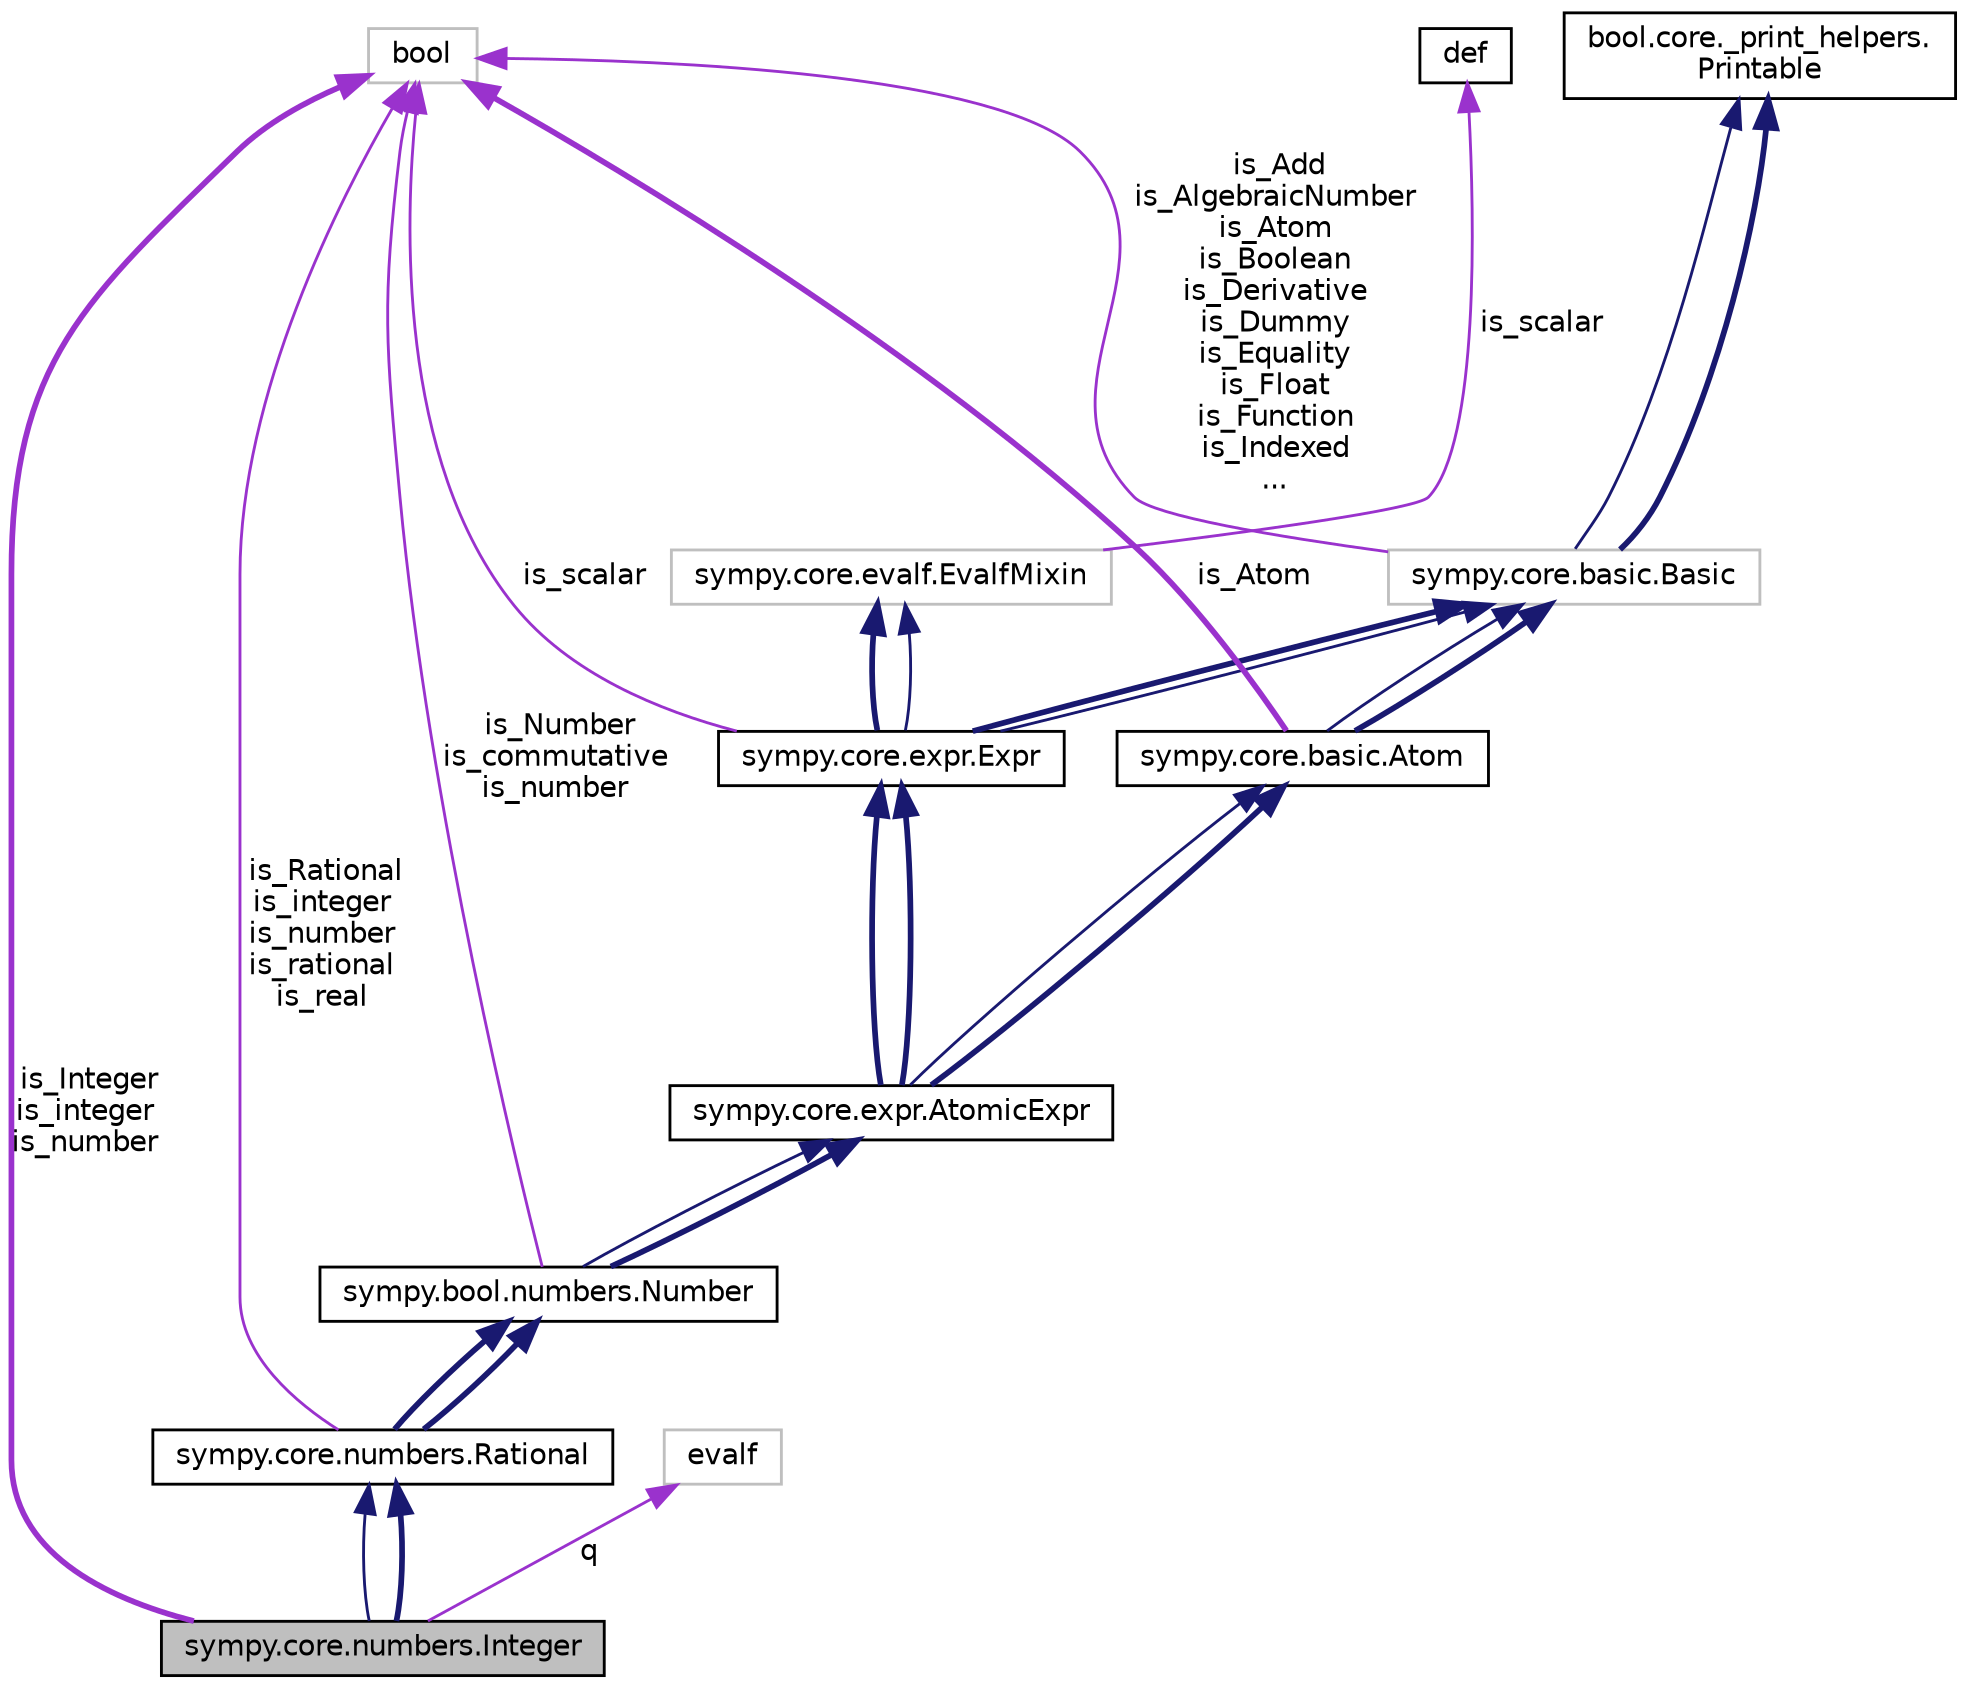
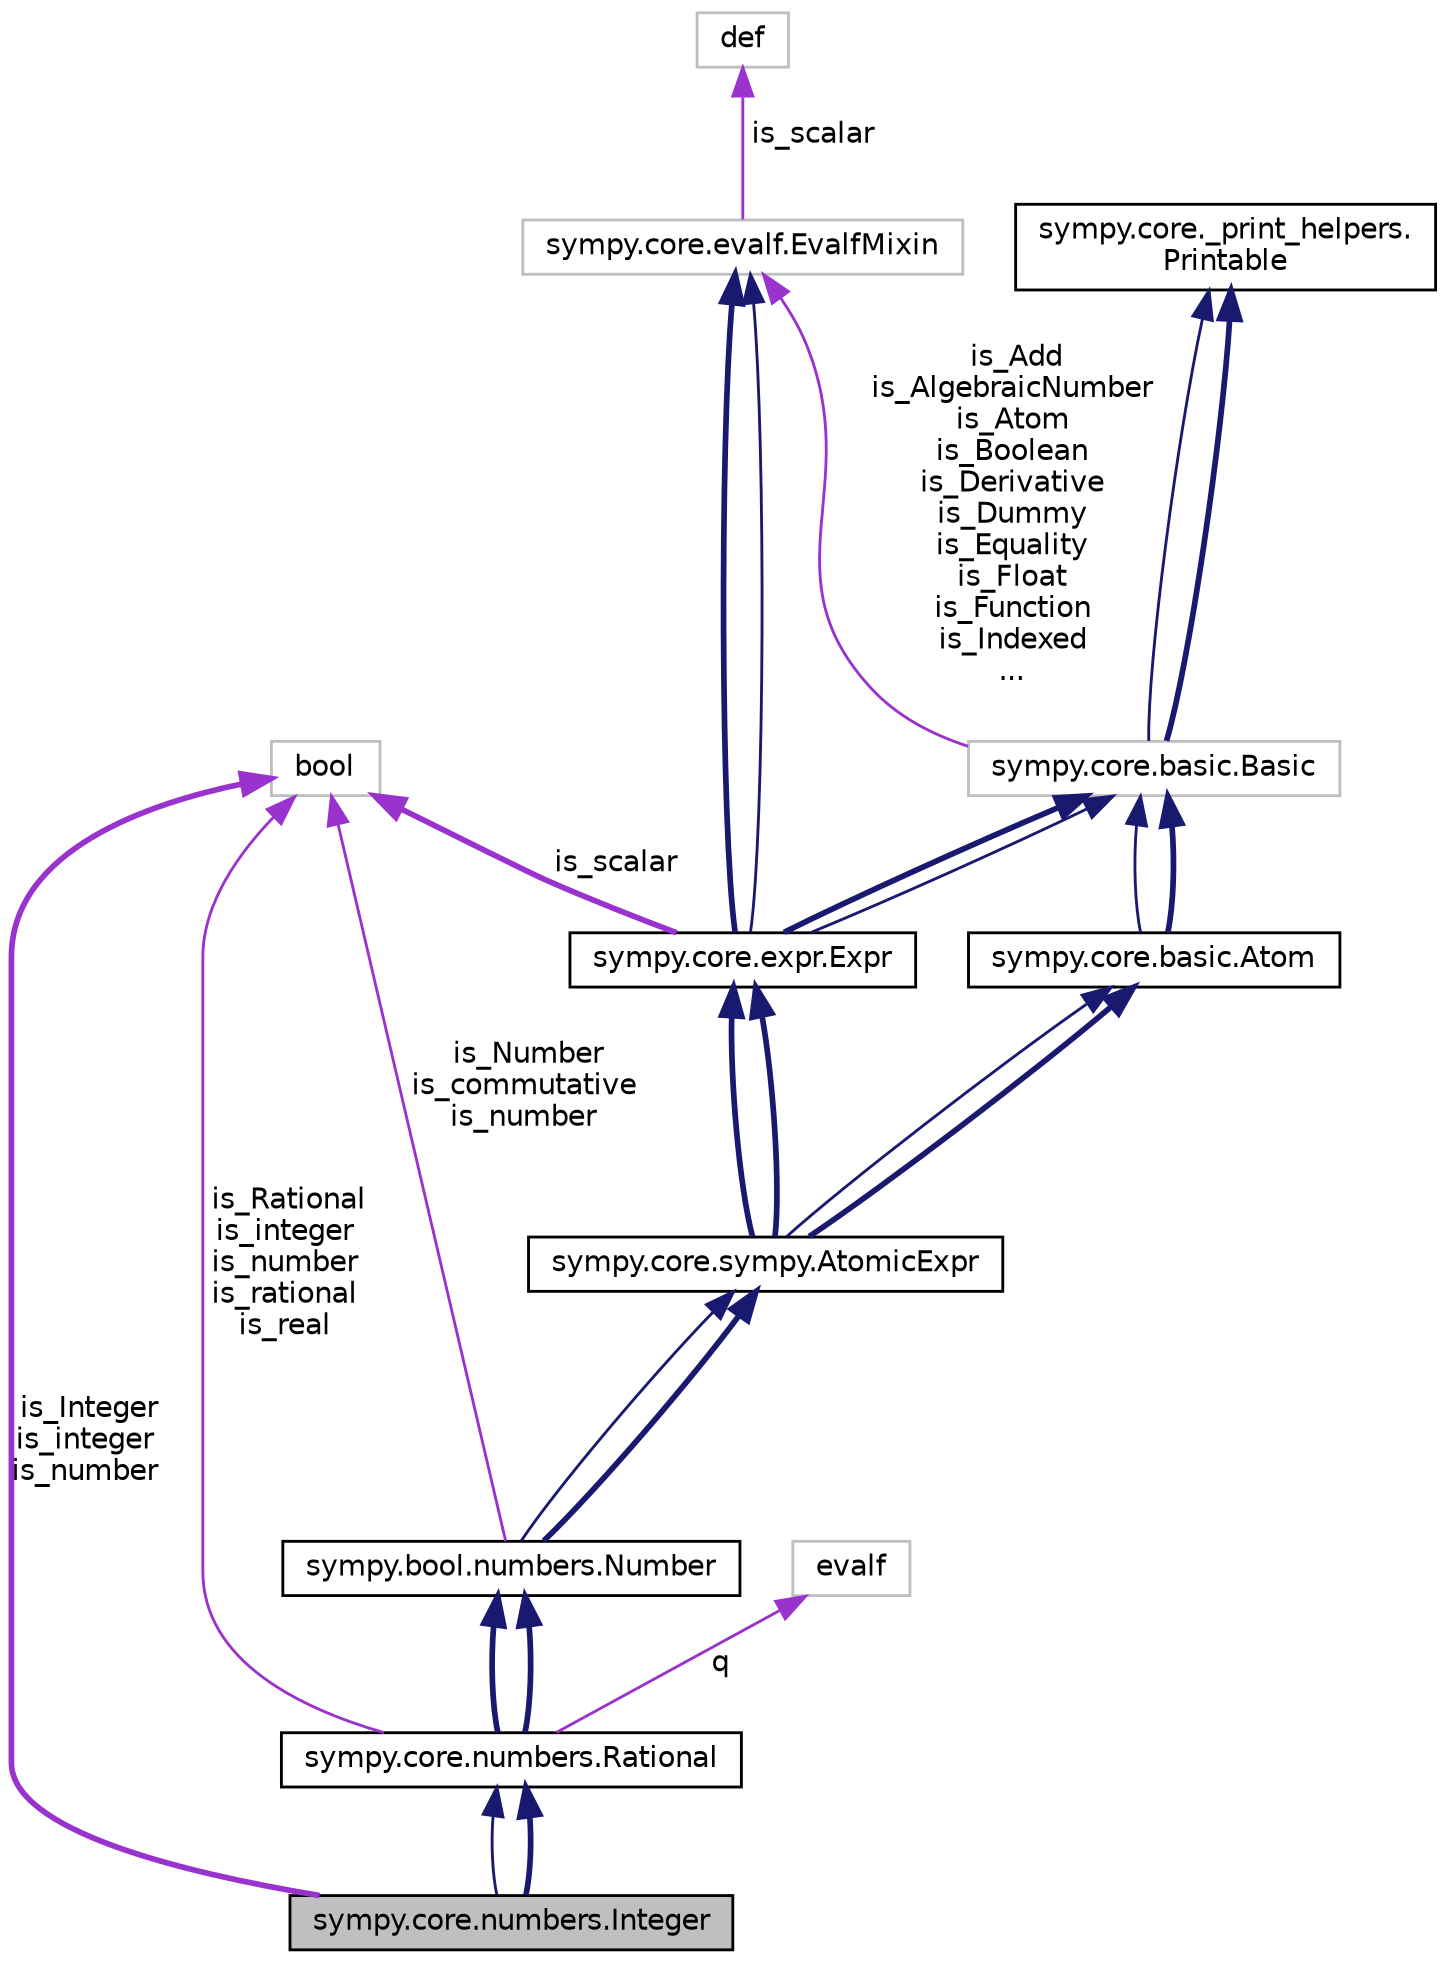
(1466, 56) -> (743, 40)
(1760, 56) -> (1226, 247)
(1092, 169) -> (820, 552)
(923, 374) -> none
(453, 494) -> (537, 876)
(891, 1113) -> (766, 1264)
(540, 1560) -> (668, 1671)
